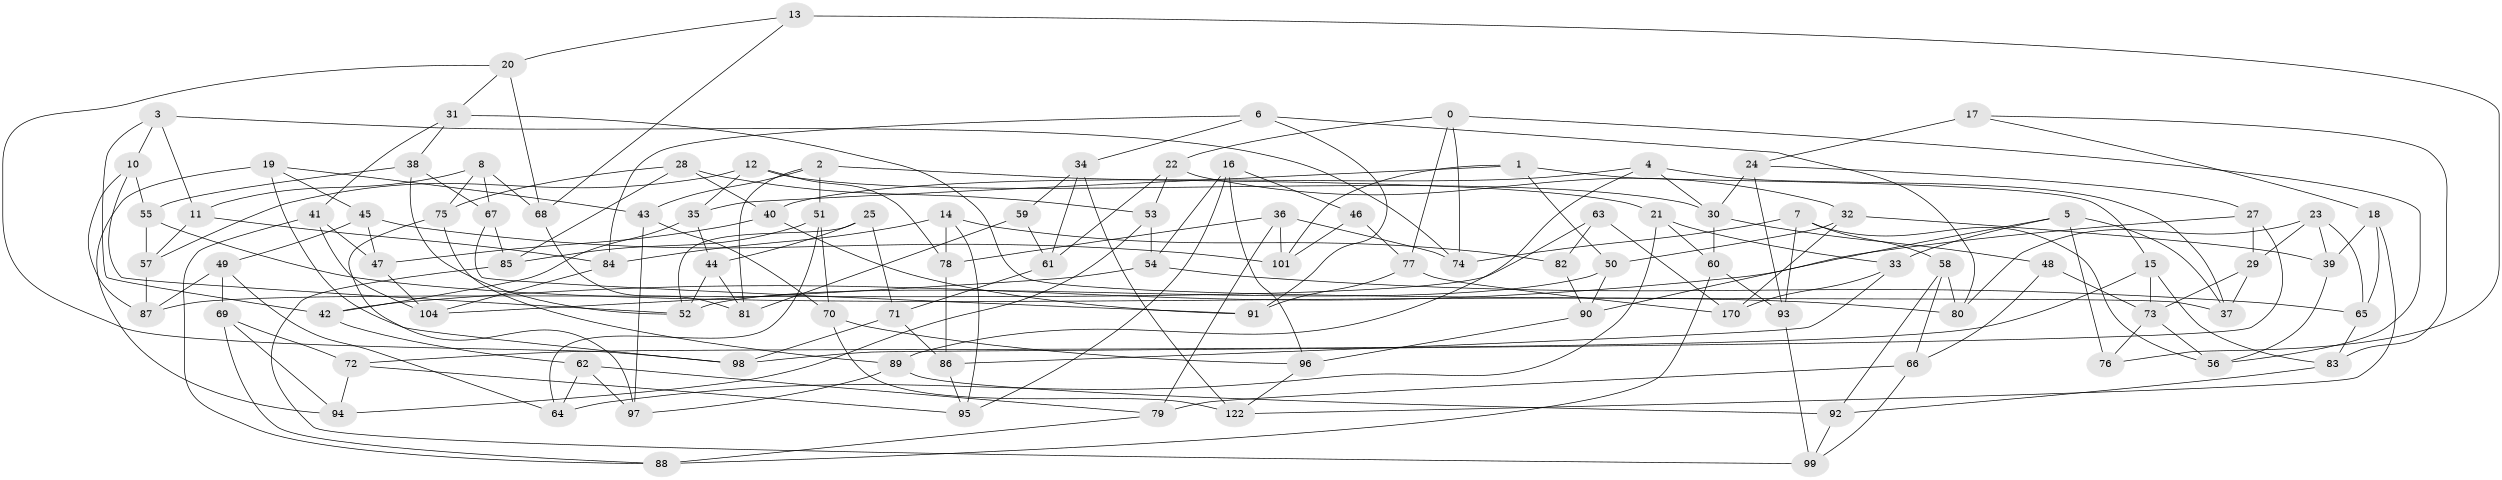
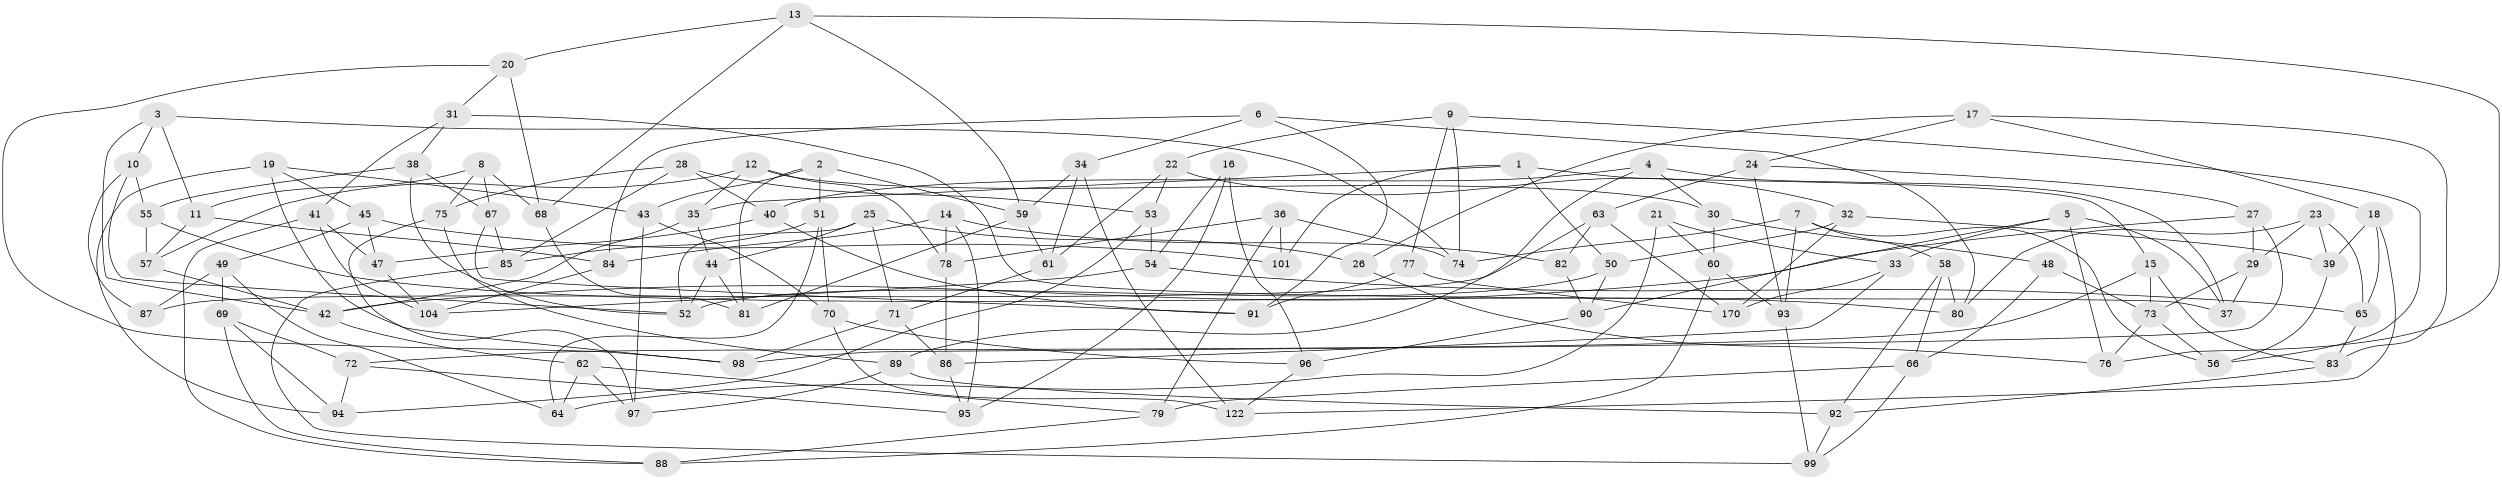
none -> (931, 95)
(1451, 115) -> (1451, 115)
(1040, 177) -> (883, 181)
(1733, 190) -> (1672, 190)
(1356, 215) -> none
none -> (1359, 265)
(146, 290) -> (243, 292)
